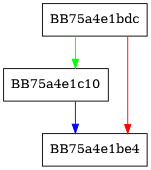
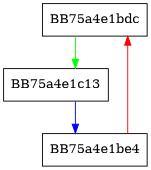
(128, 80) -> (128, 89)
(56, 85) -> (56, 85)
